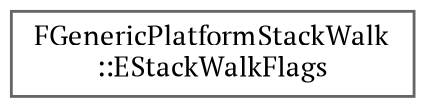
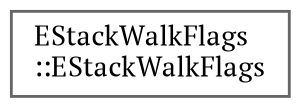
(213, 54) -> (150, 54)
